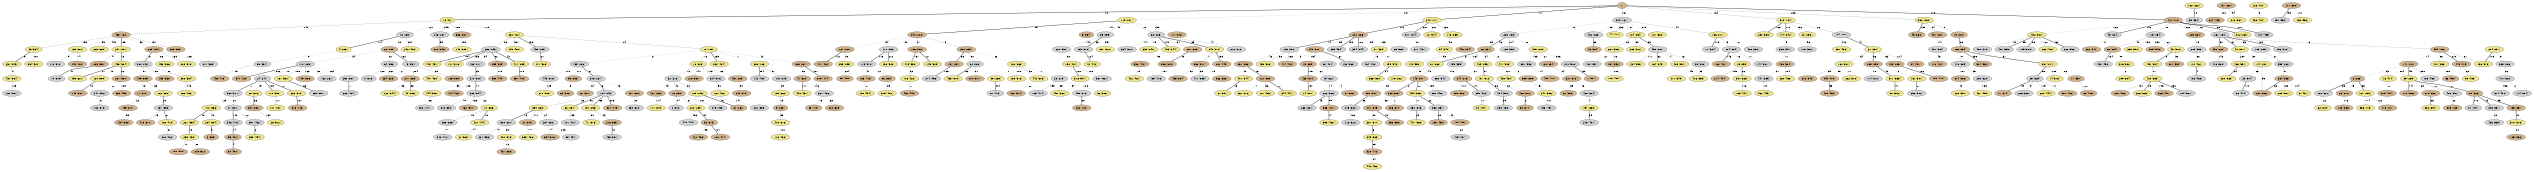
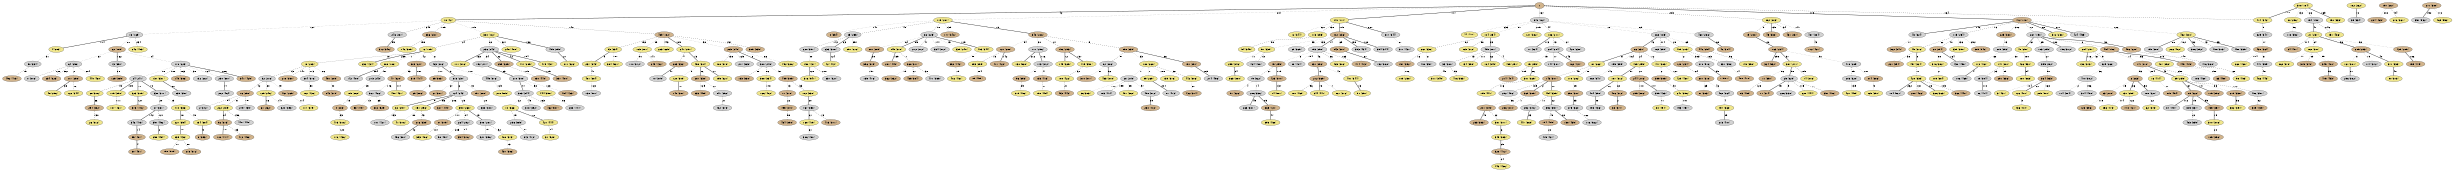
(1702, 13) -> (1899, 13)
(1938, 42) -> (1793, 27)
(1614, 79) -> (1405, 79)
(2273, 86) -> (2034, 86)
(609, 101) -> (451, 101)
